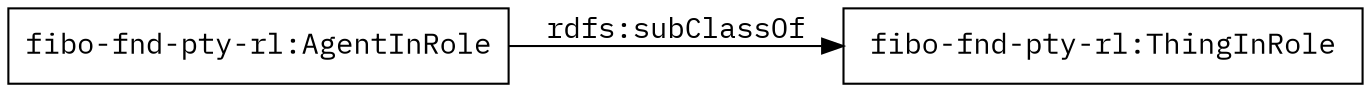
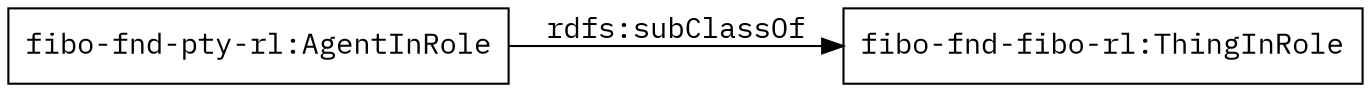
(1103, 46) -> (1103, 46)
